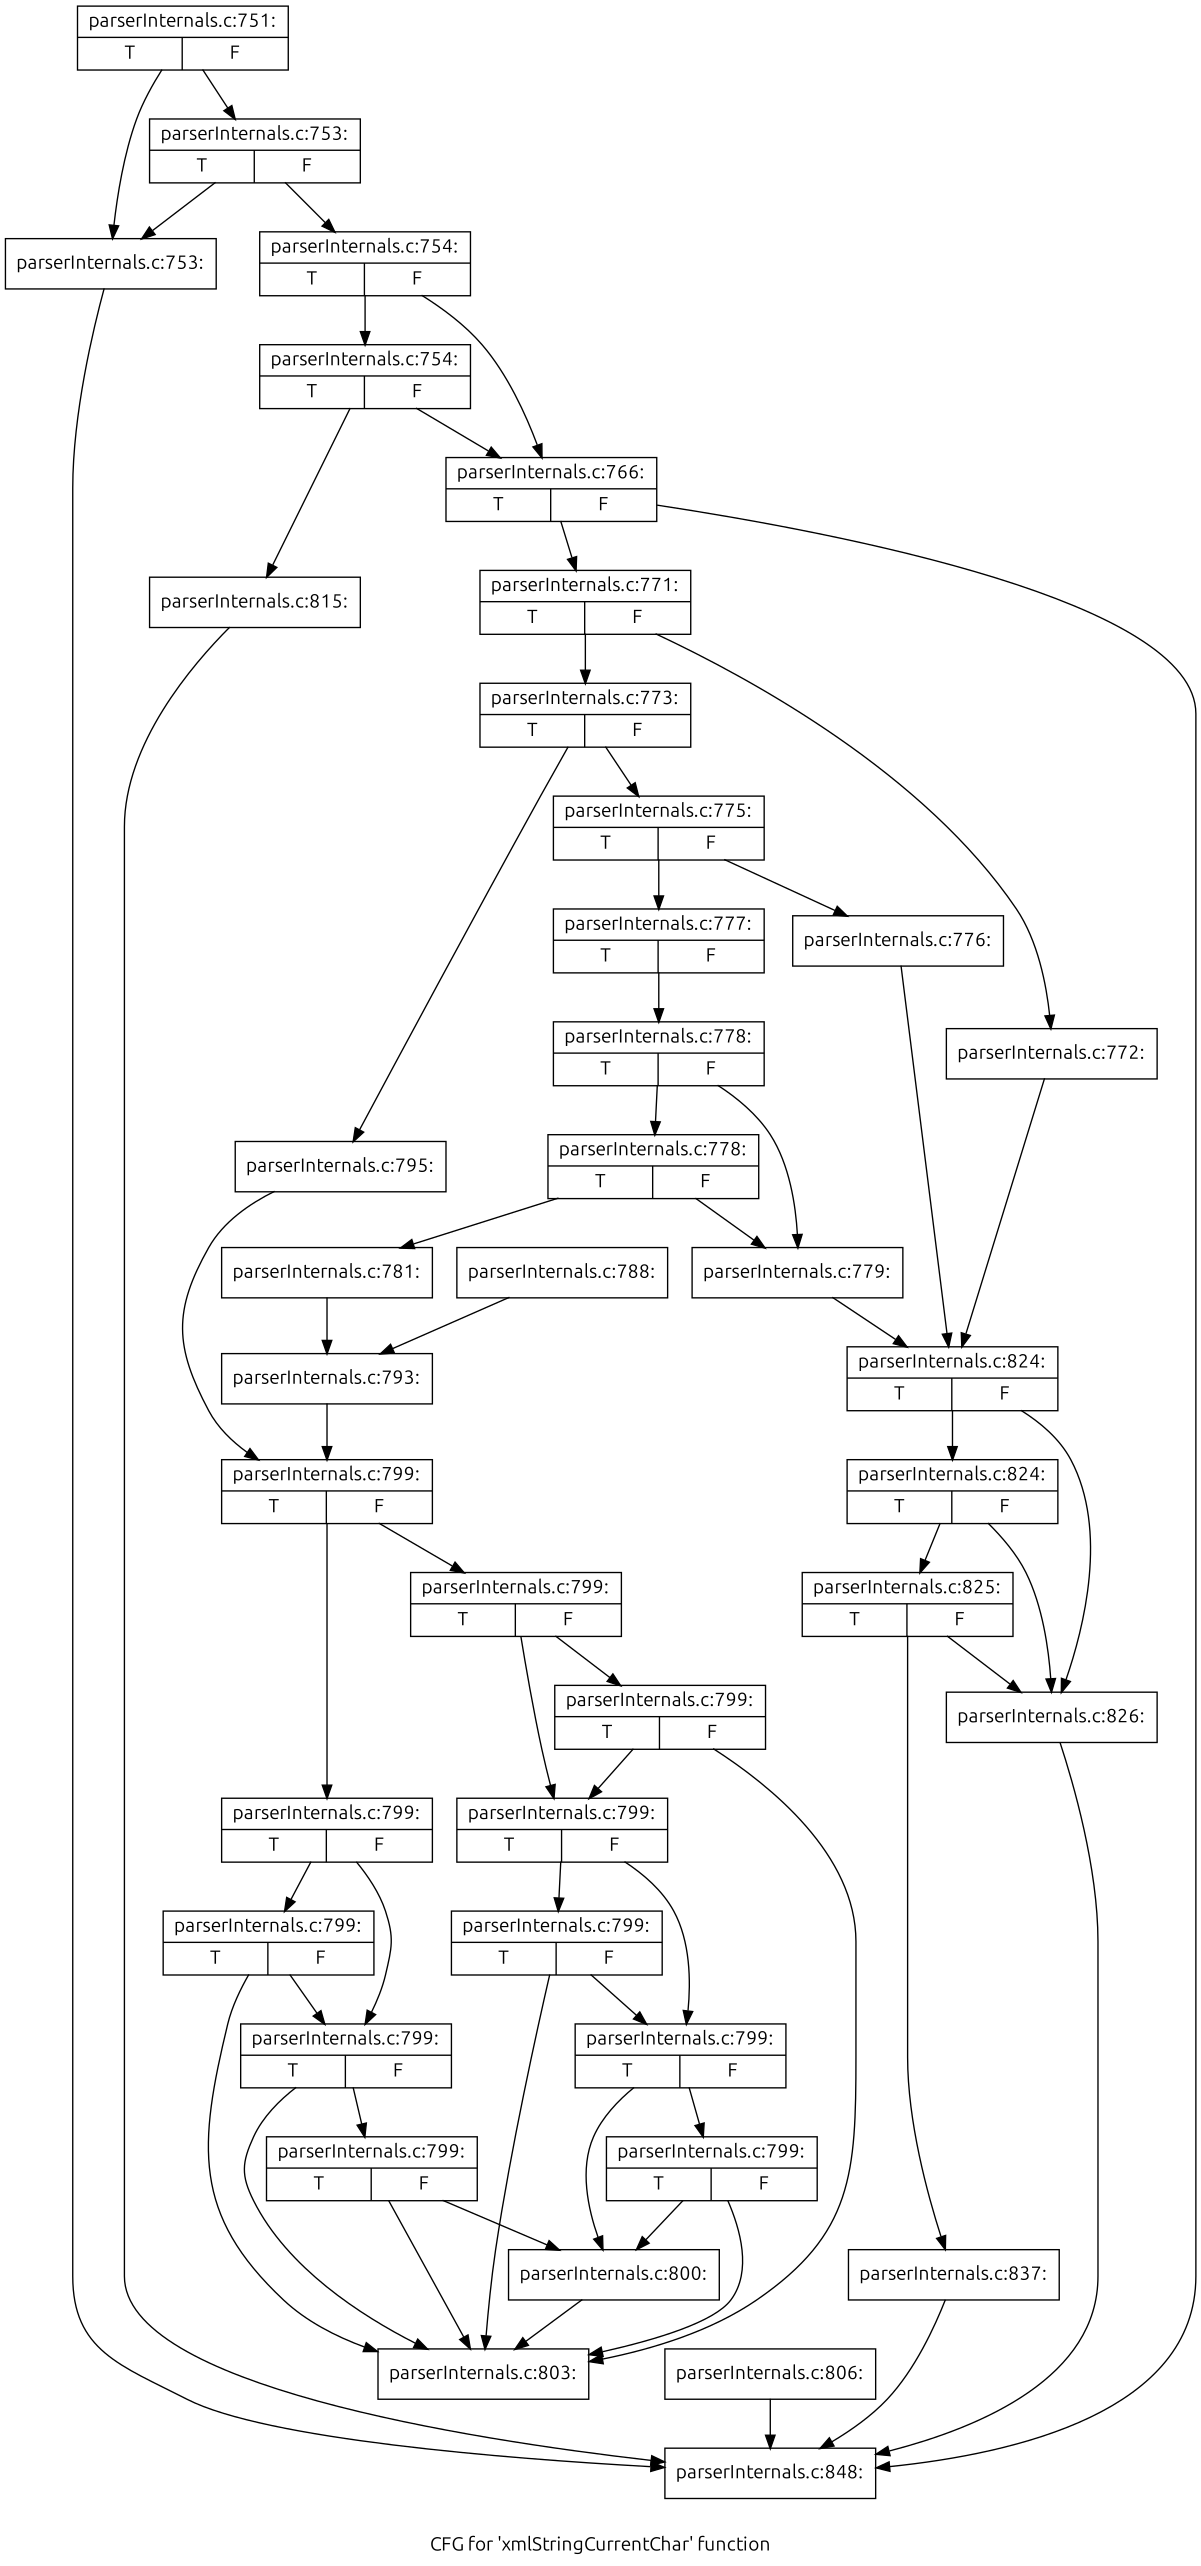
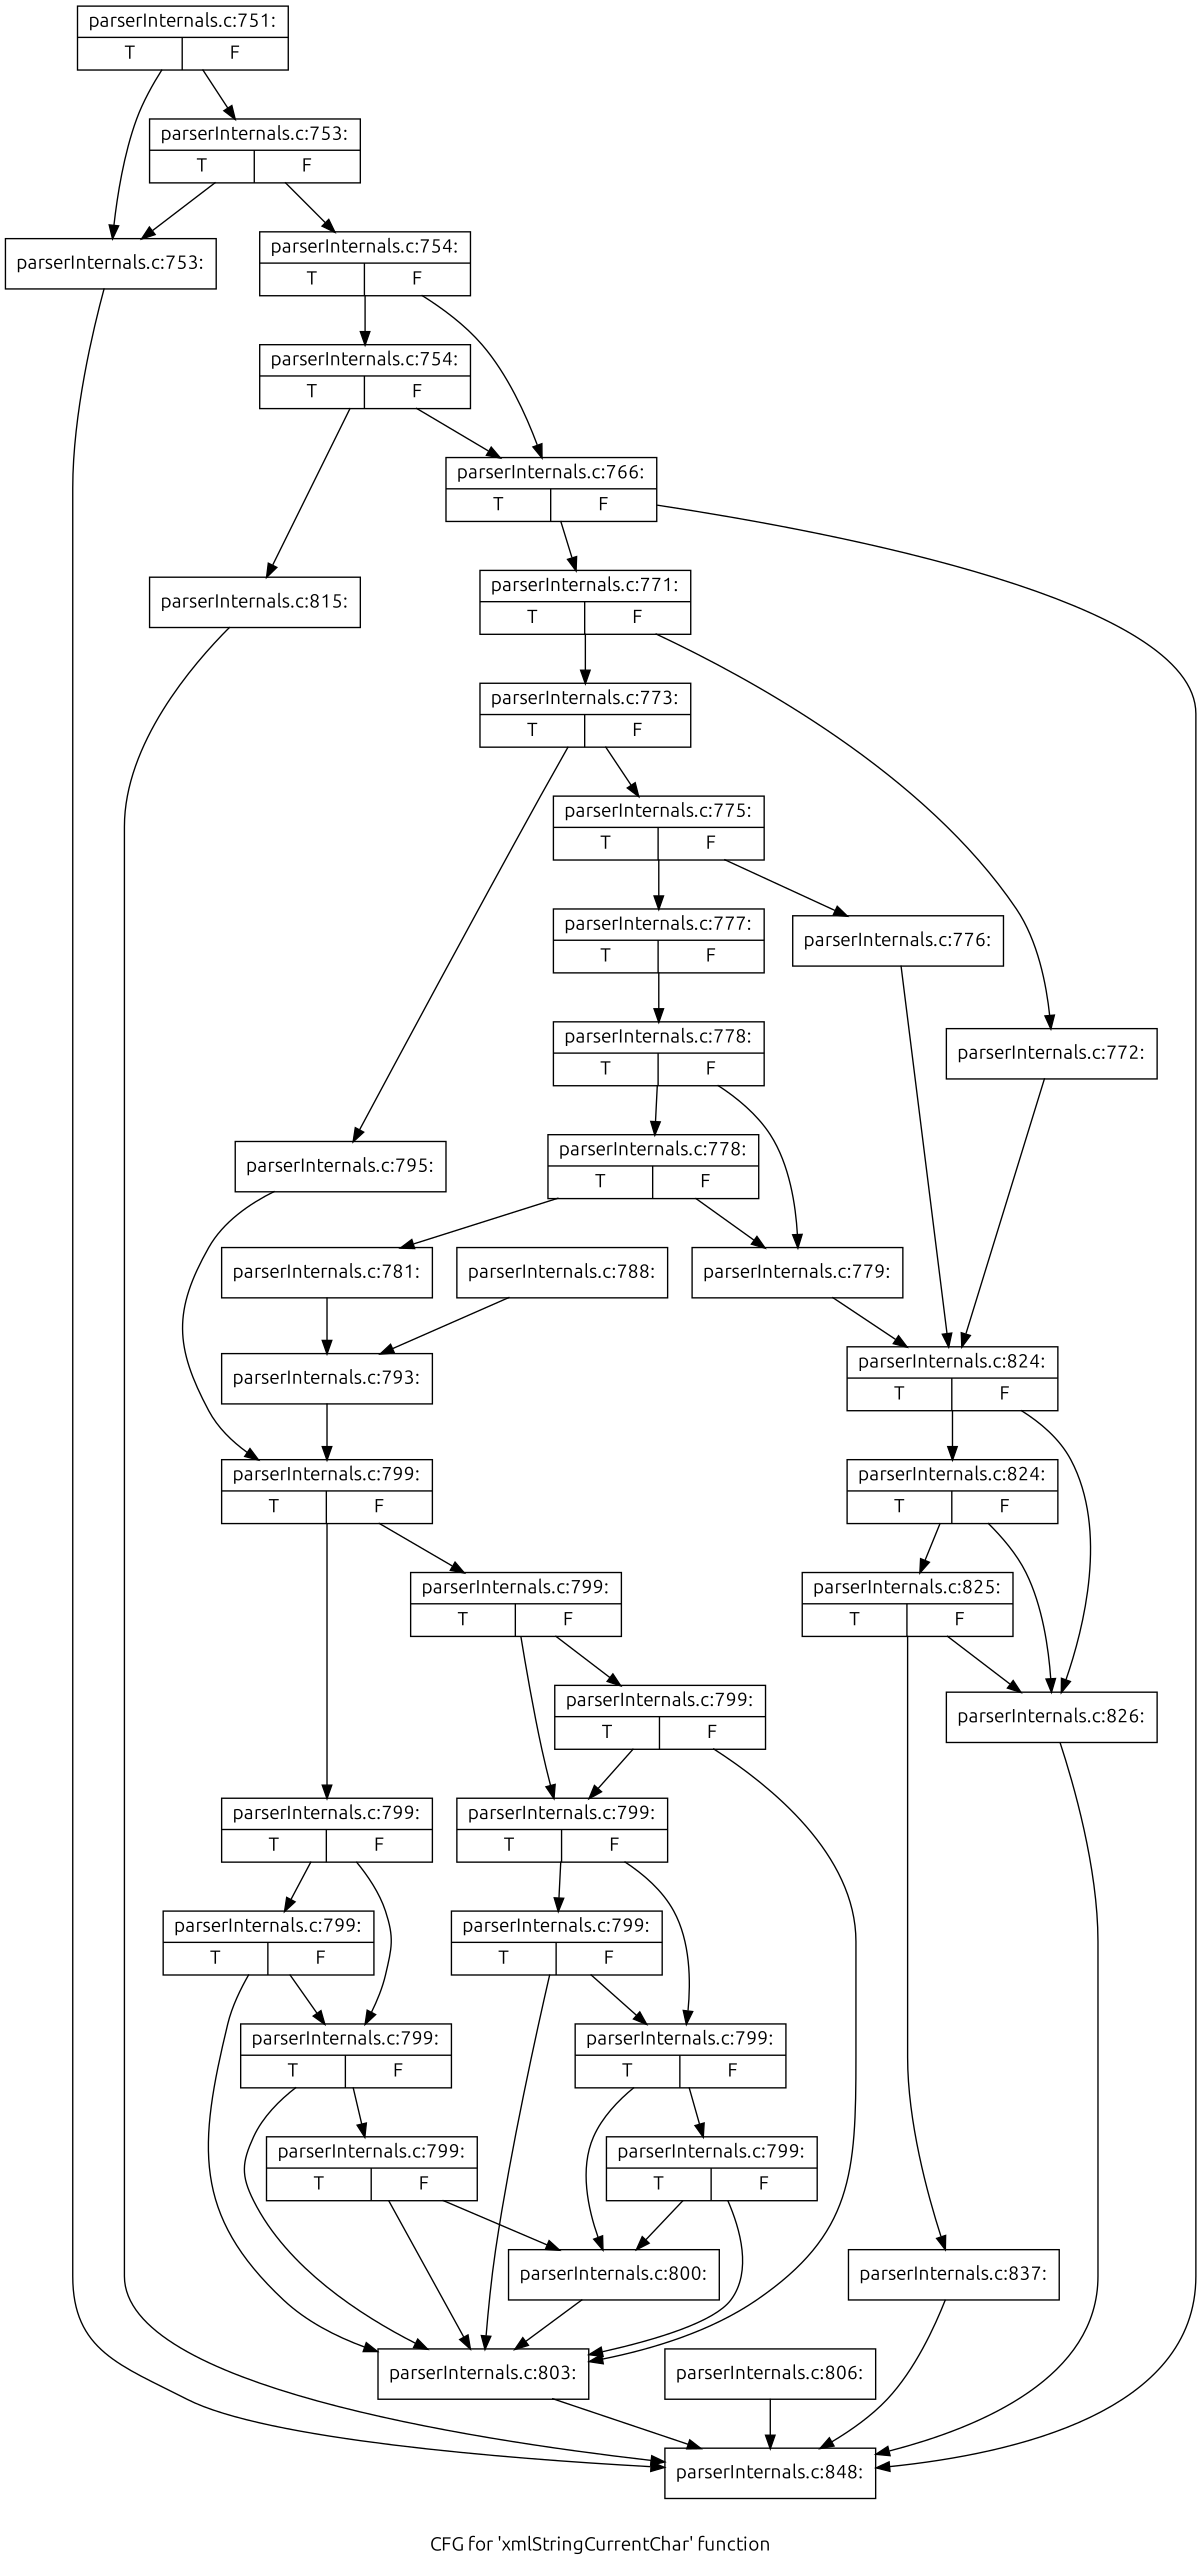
none -> (620, 2421)
